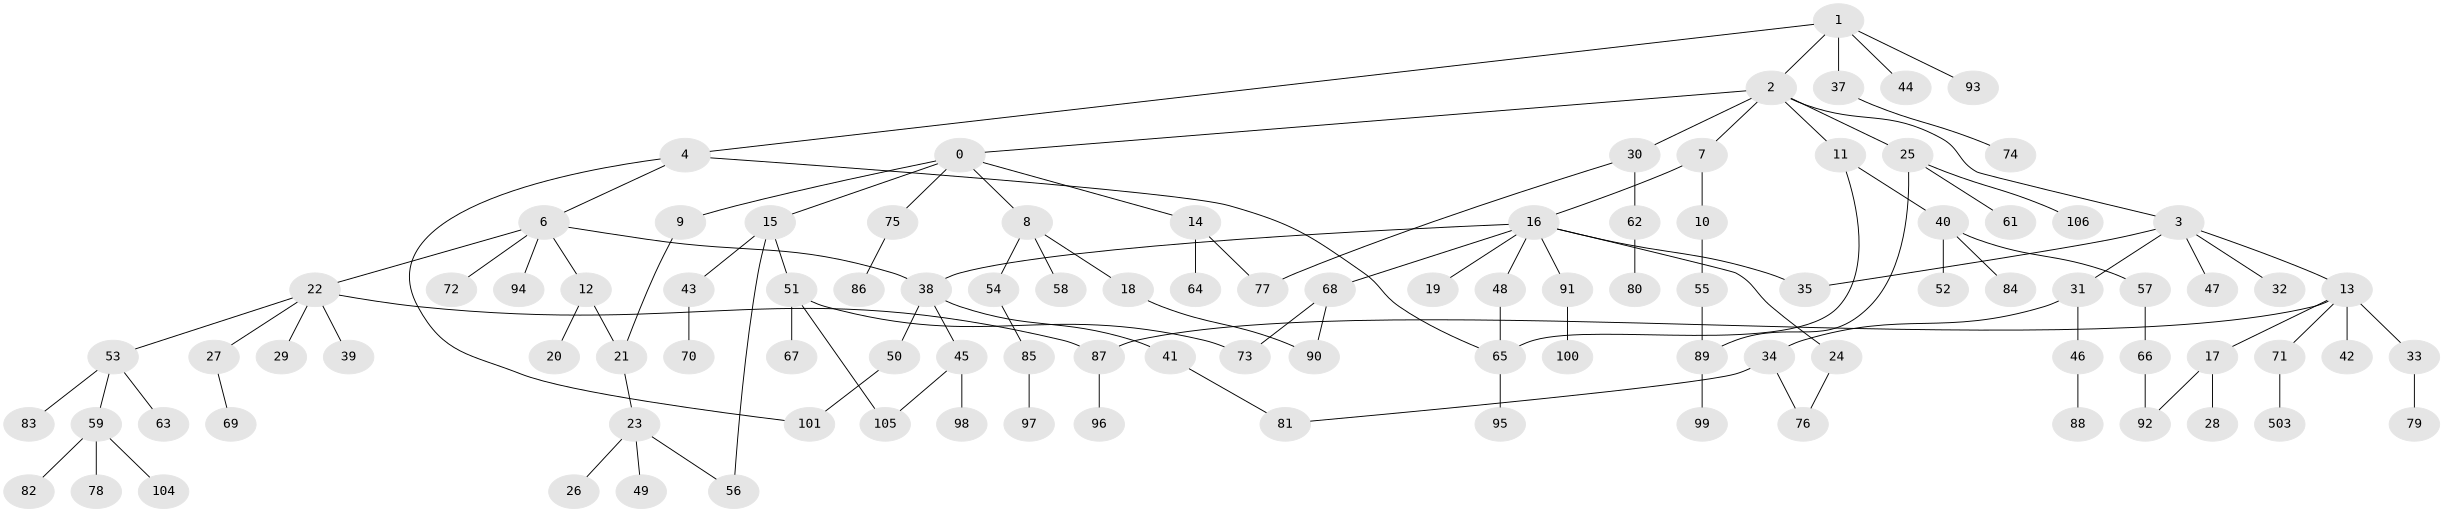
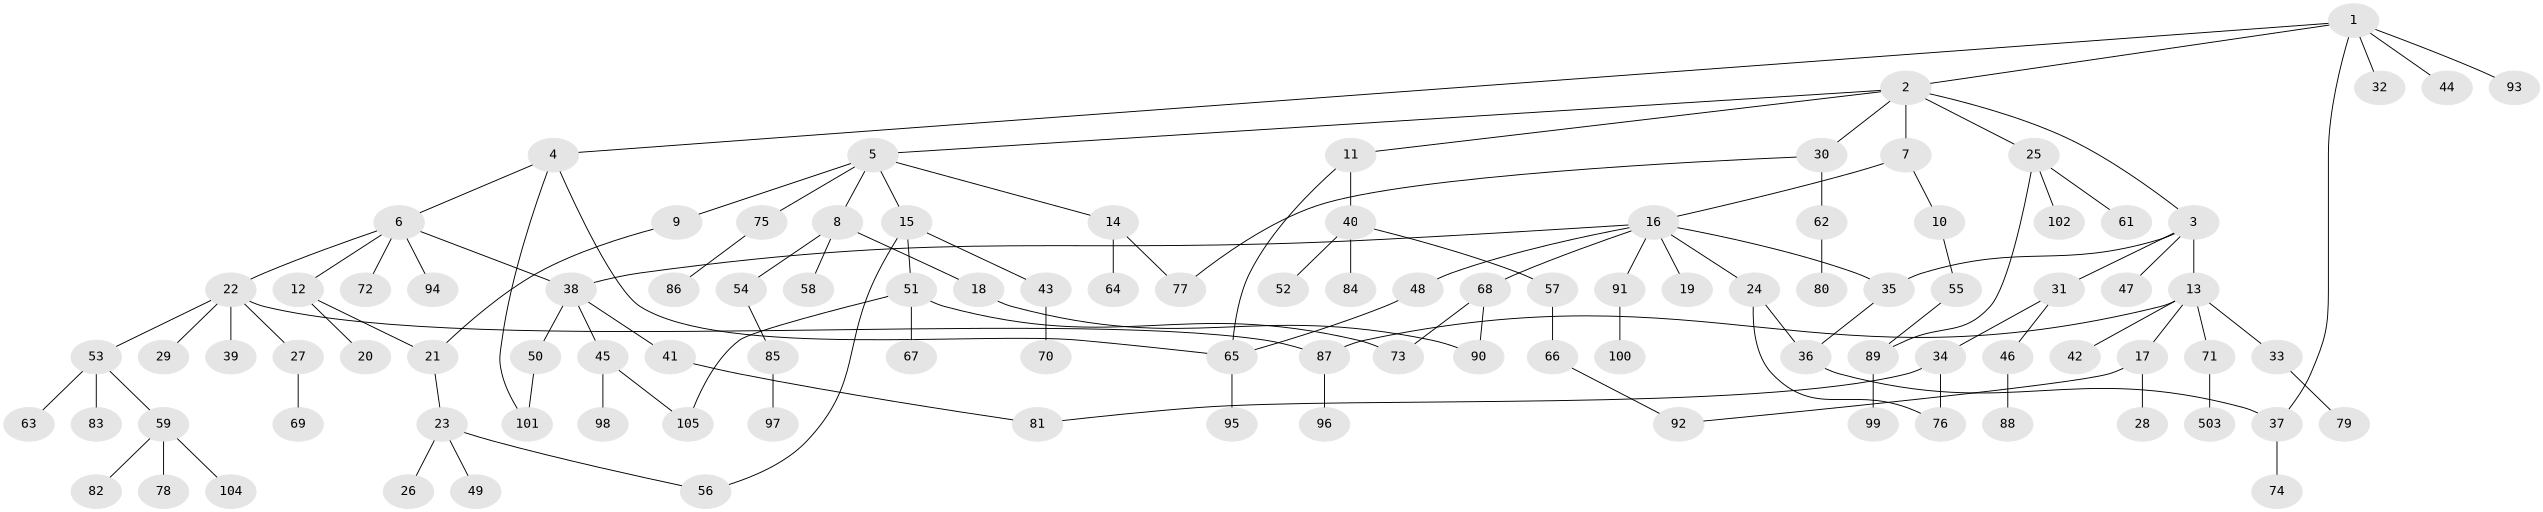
(960, 155) -> (873, 155)
(2078, 222) -> (2059, 222)
(2229, 256) -> (2367, 54)
none -> (1806, 357)
